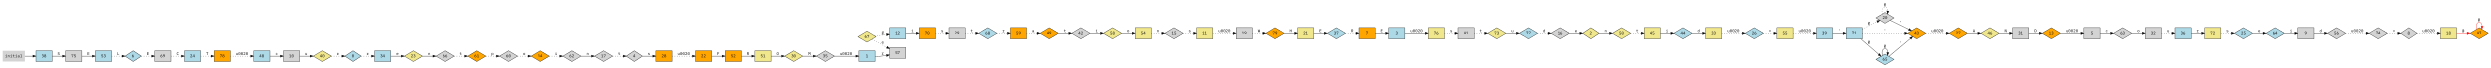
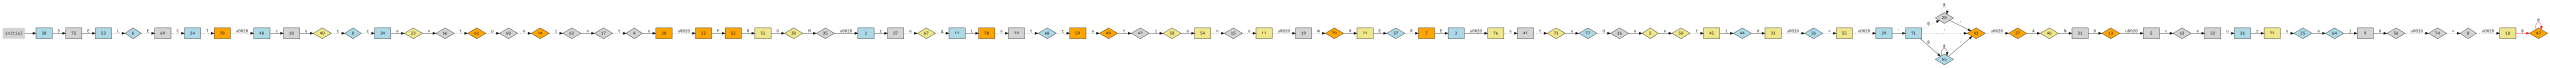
(879, 43) -> (909, 33)
